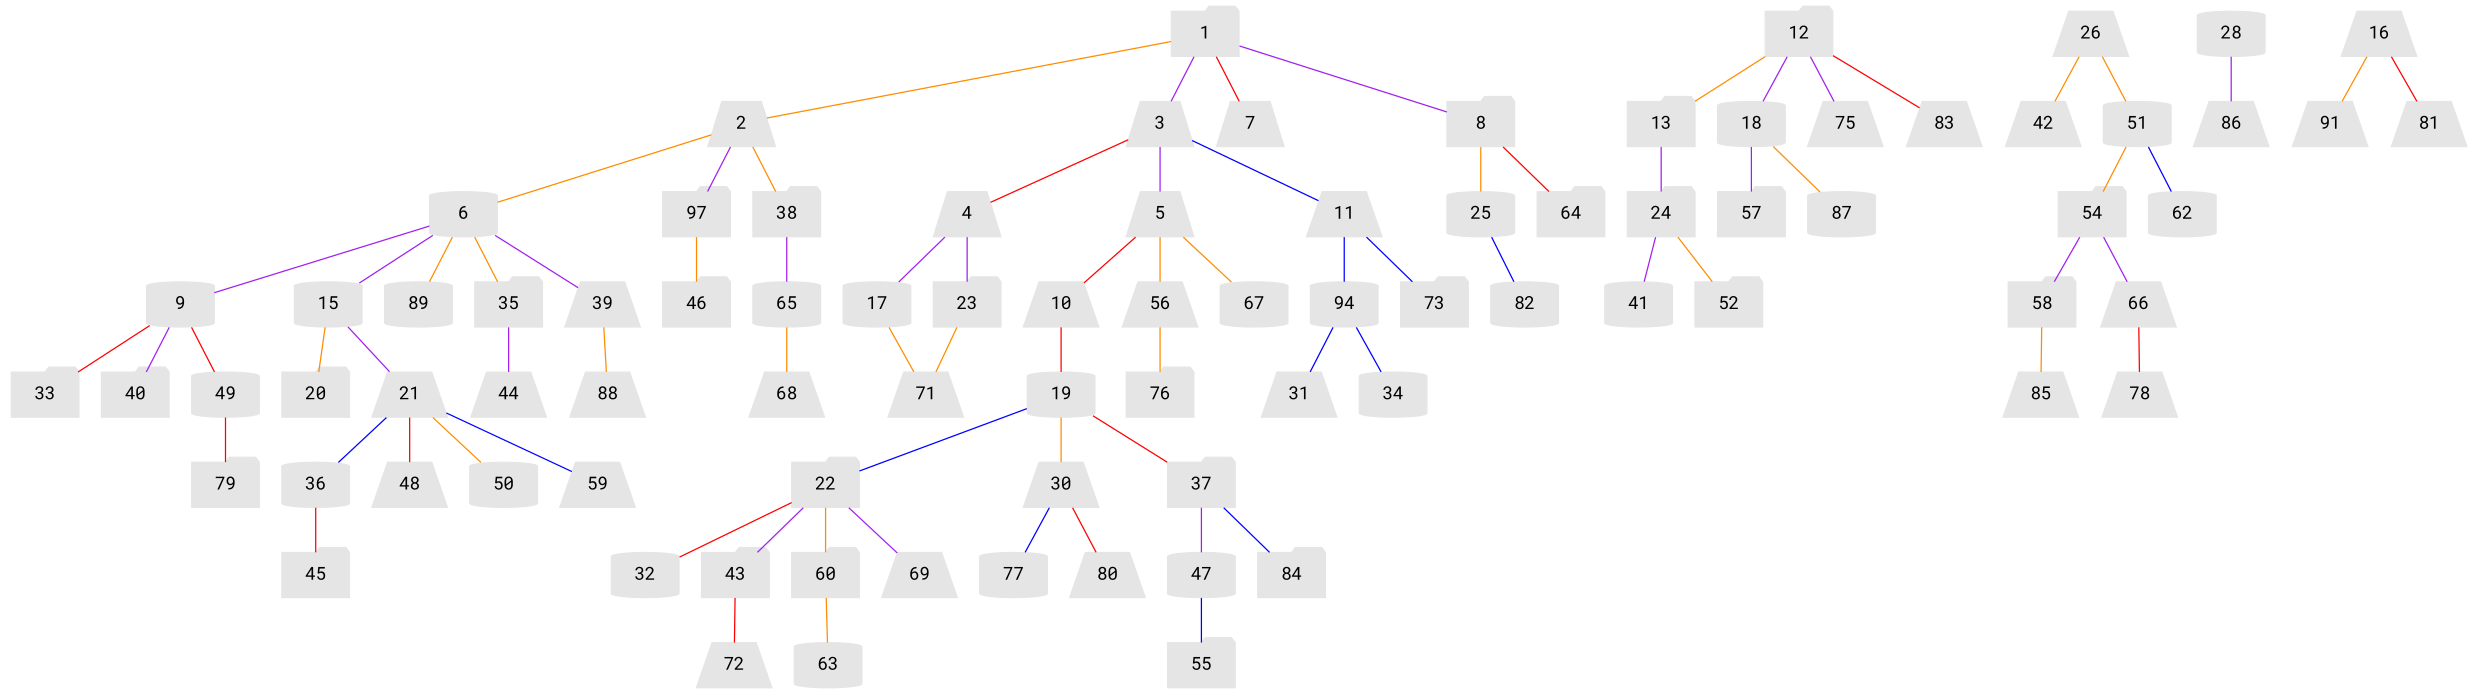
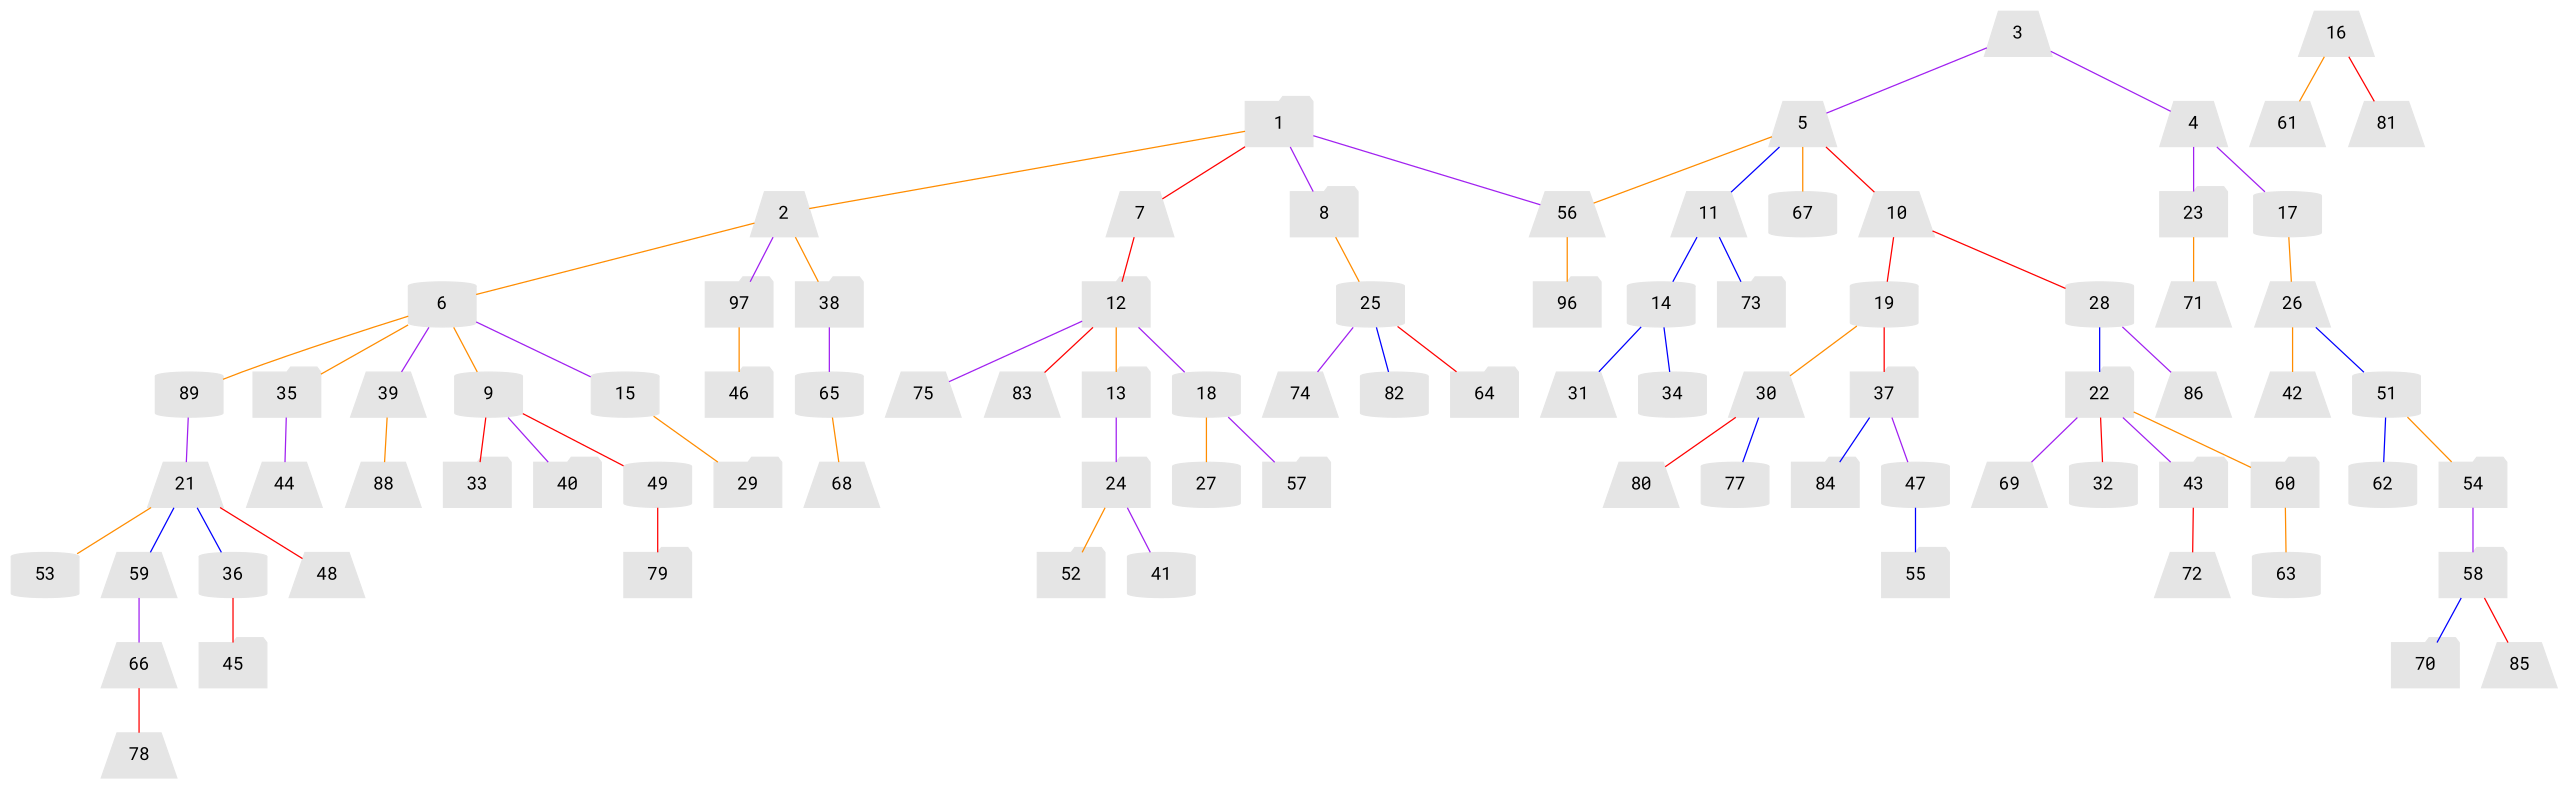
(1183, 79) -> (1427, 170)
(2114, 79) -> (2340, 350)
(2330, 124) -> (2288, 124)
(1526, 169) -> (1427, 349)
(1059, 171) -> (2111, 81)
(1255, 171) -> (1755, 170)
(1842, 214) -> (1206, 485)
(322, 259) -> (465, 350)
none -> (1128, 259)
(2115, 259) -> (139, 620)
none -> (1999, 260)
(1344, 304) -> (1661, 304)
(369, 349) -> (187, 440)
(901, 350) -> (2290, 259)
(2041, 350) -> (2496, 620)
(316, 395) -> (748, 485)
(1160, 395) -> (1567, 304)
none -> (1300, 395)
(943, 440) -> (2100, 350)
(504, 485) -> (45, 575)
none -> (2425, 665)
